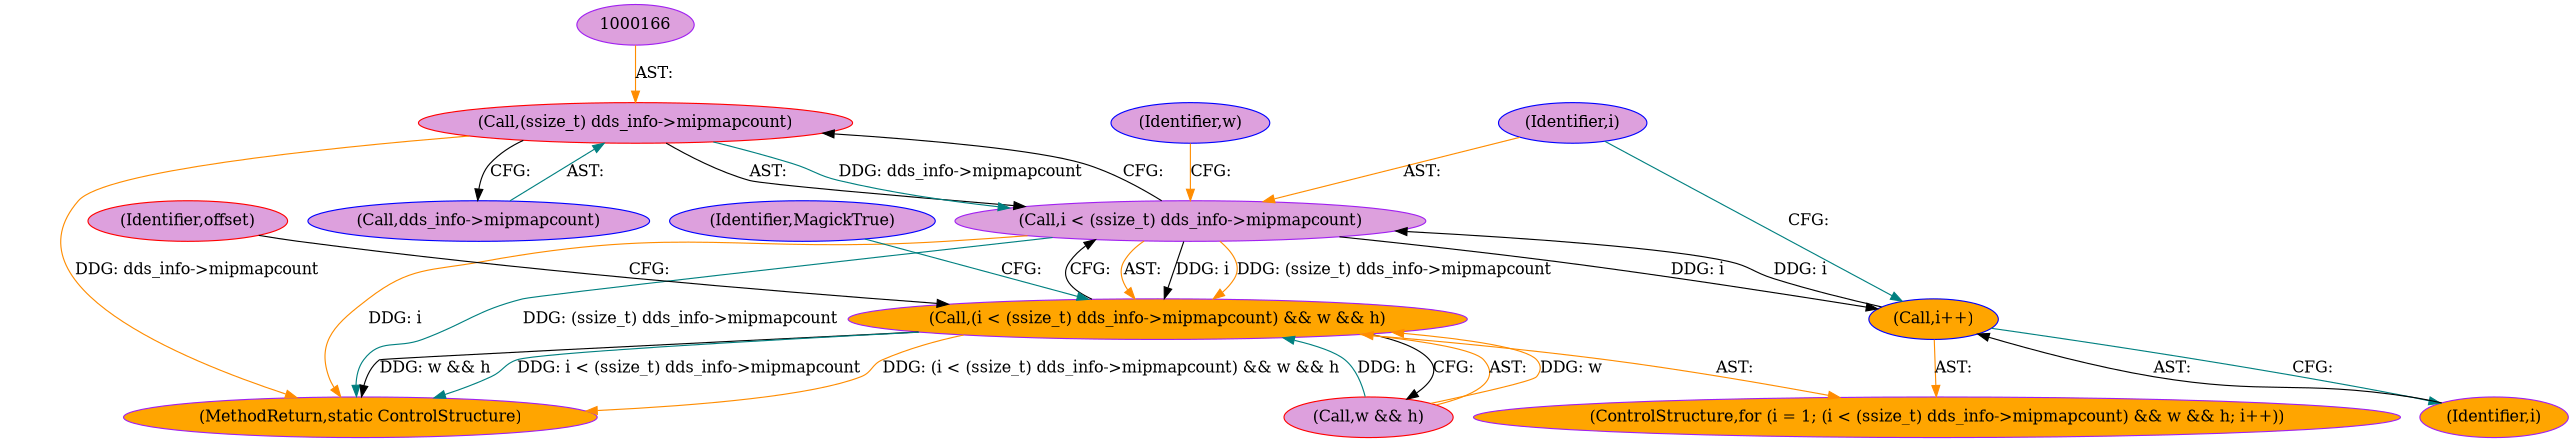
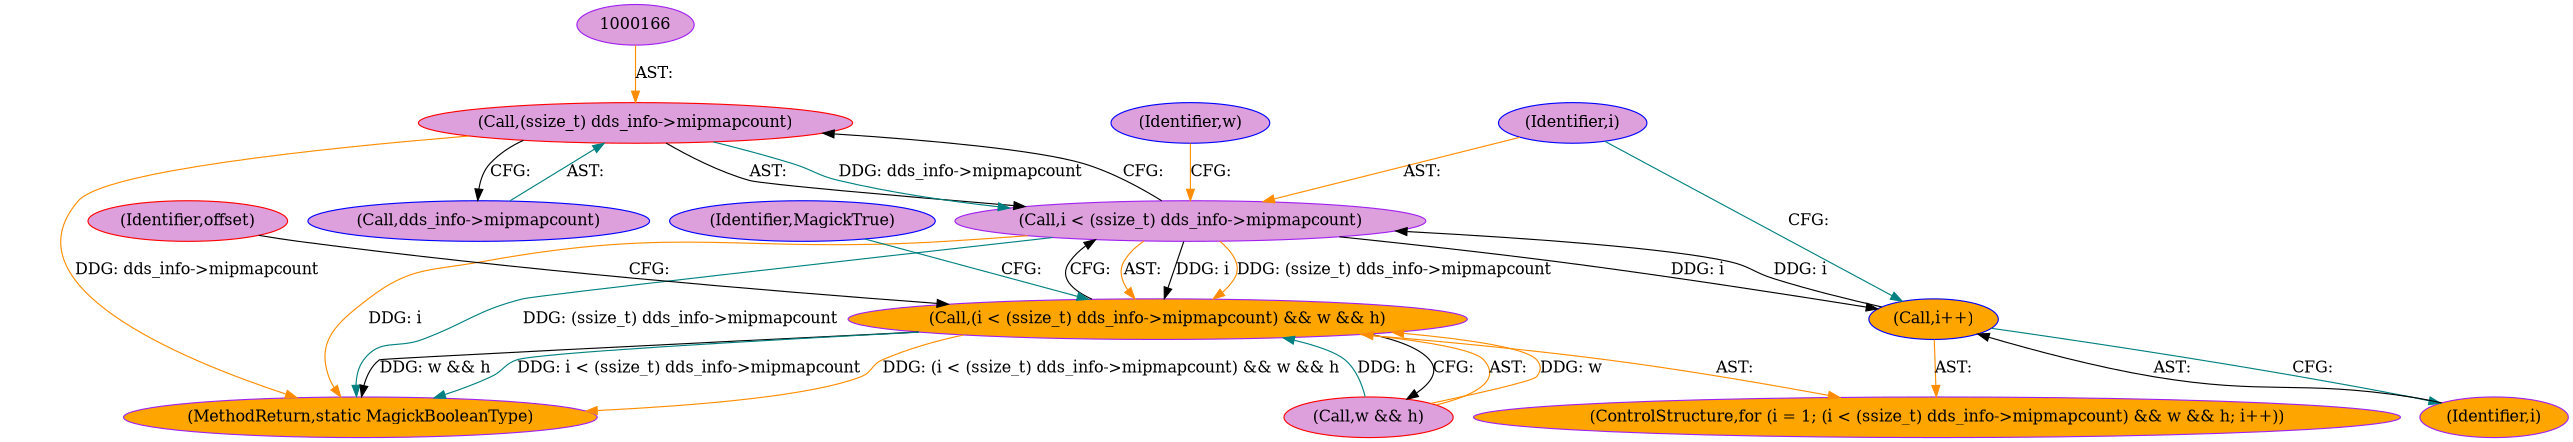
(360, 417) -> (360, 417)
